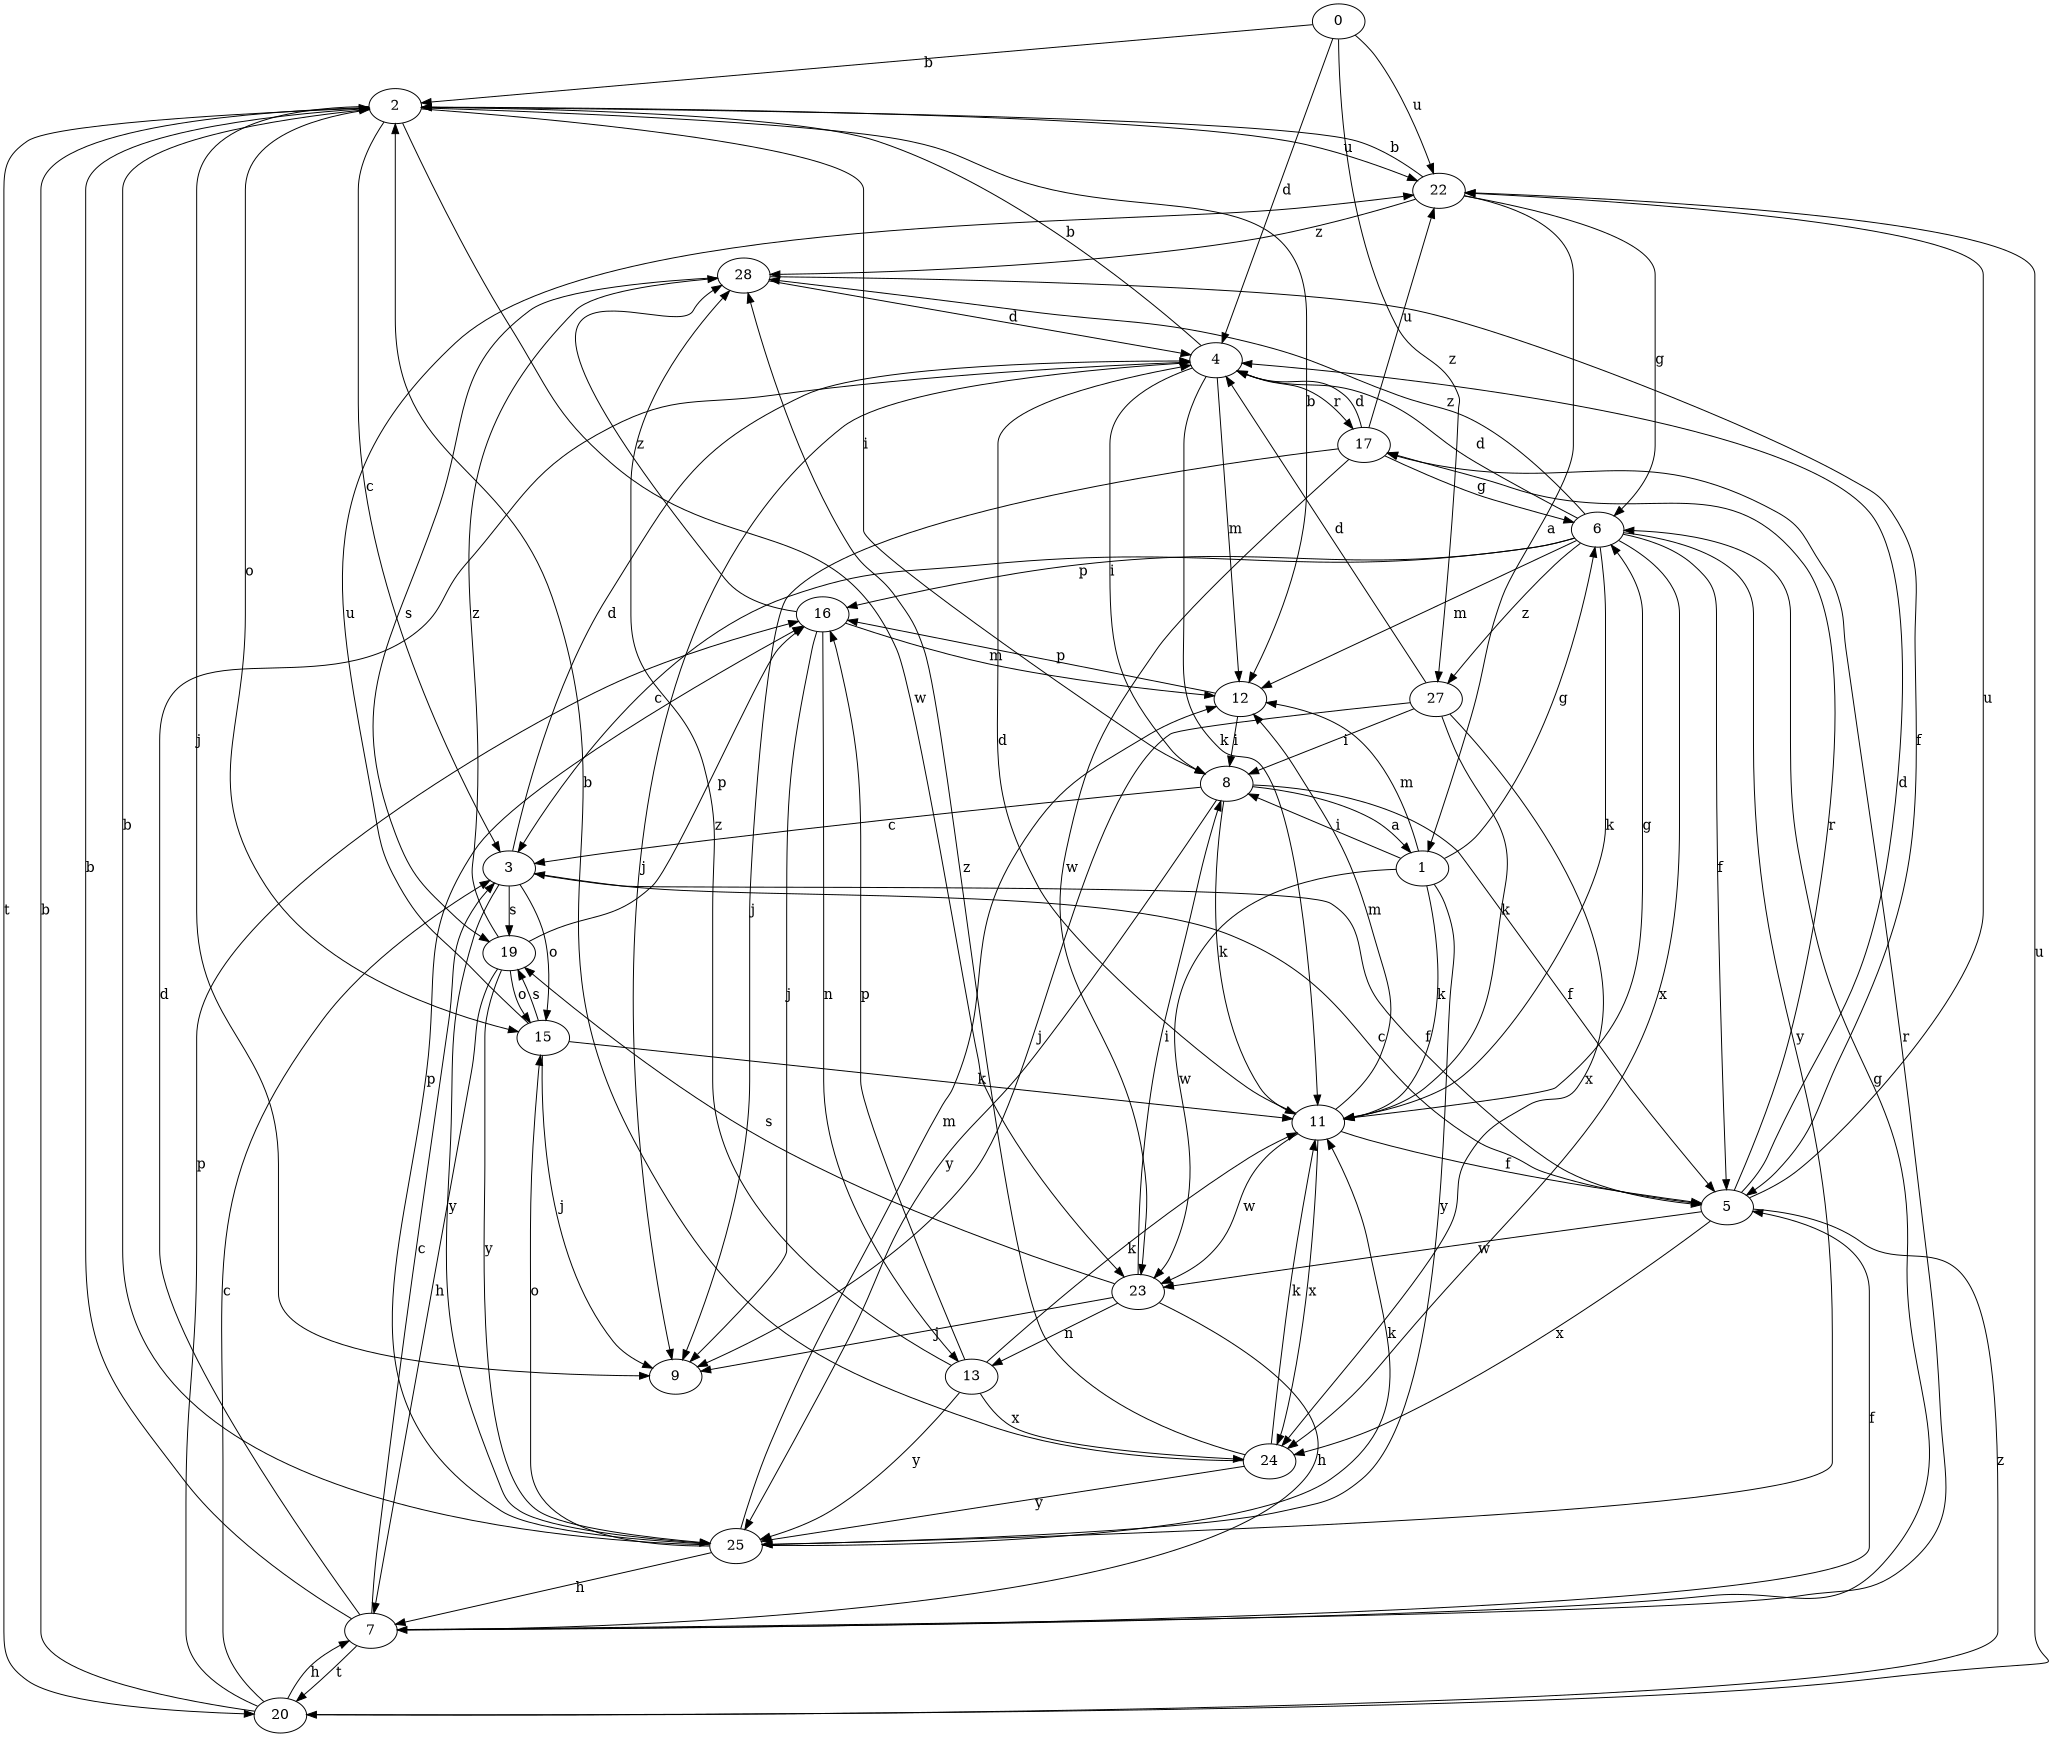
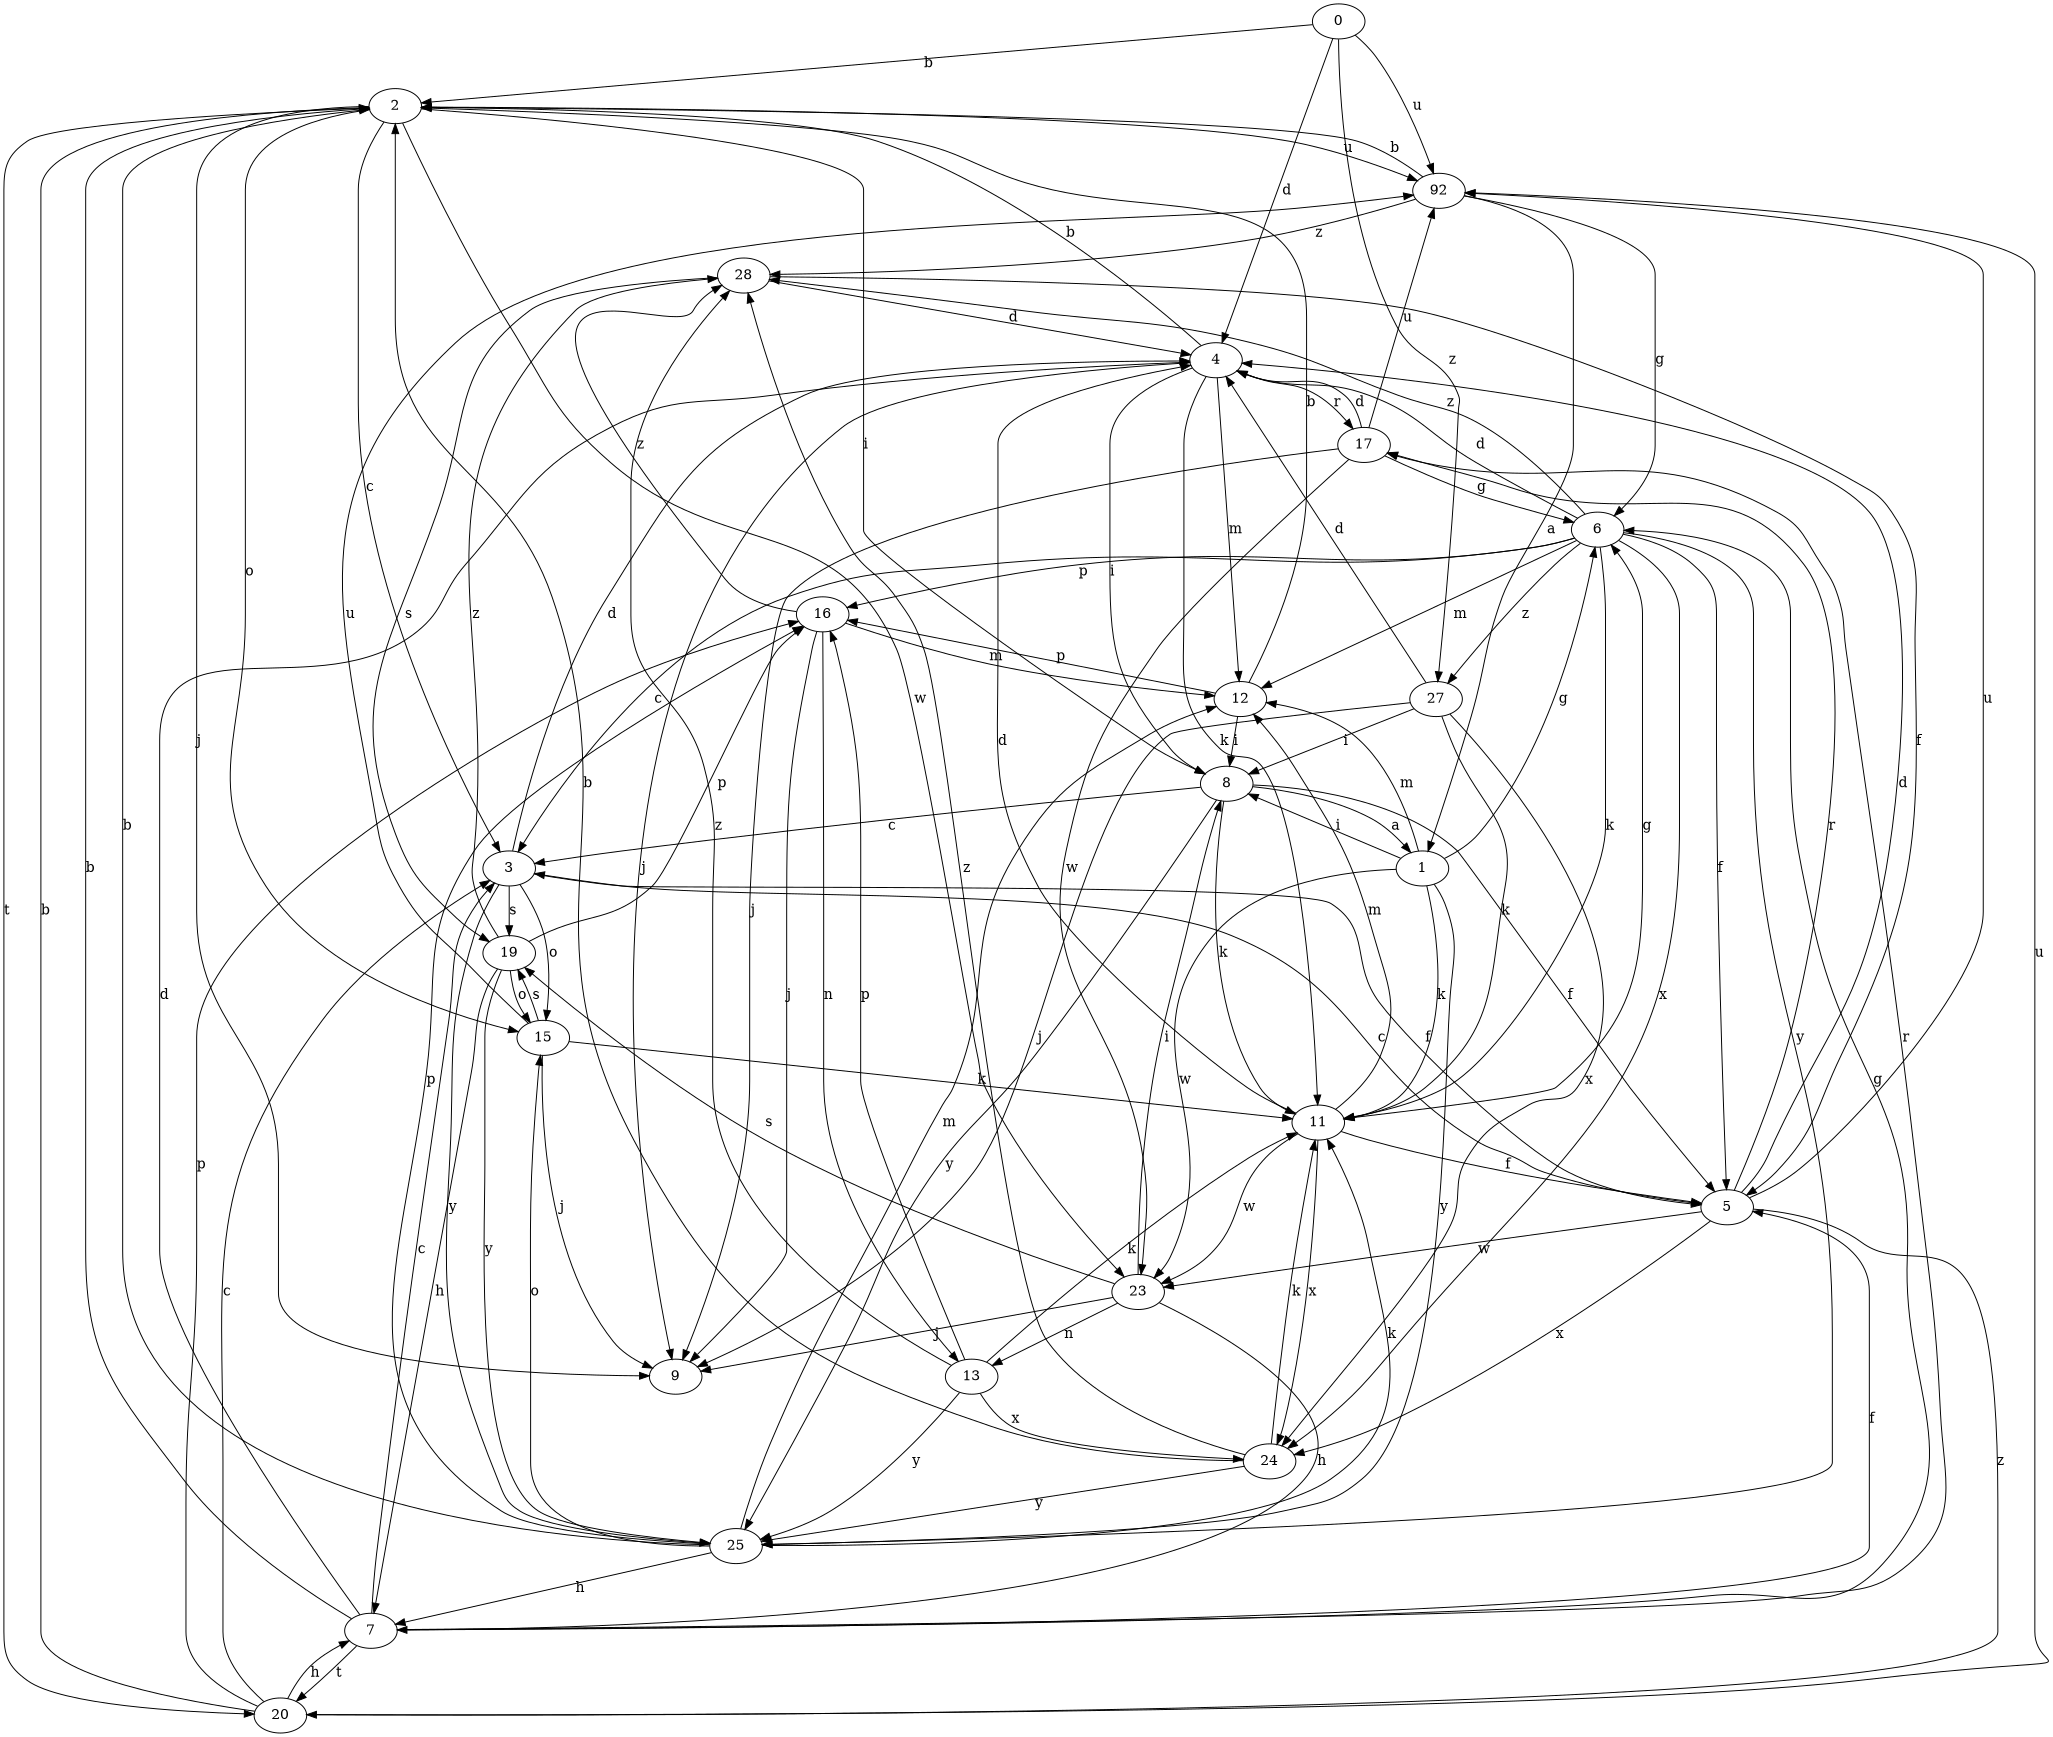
(1439, 191) -> (1439, 191)
(1074, 193) -> (1083, 195)
